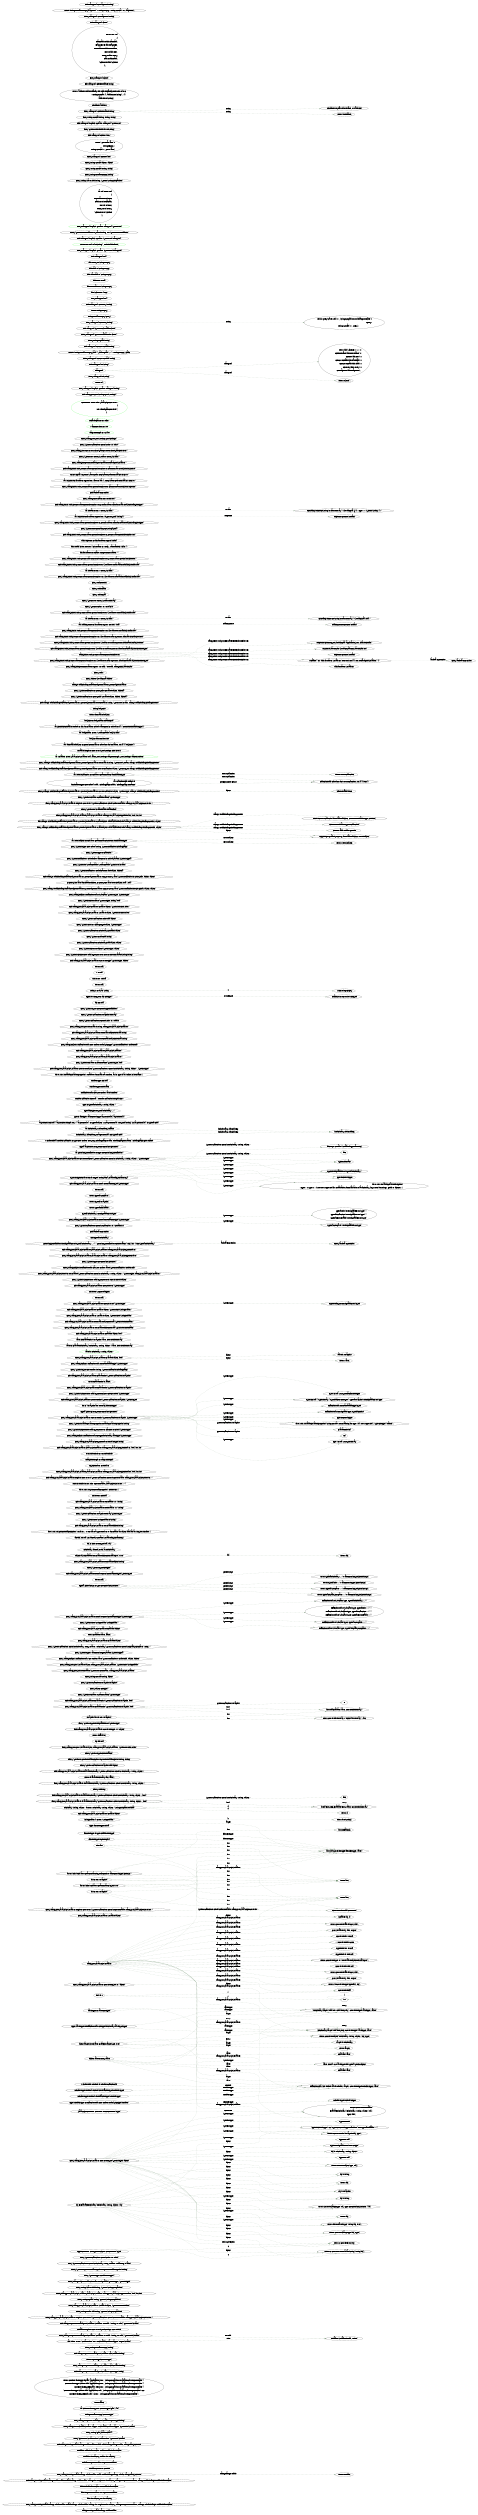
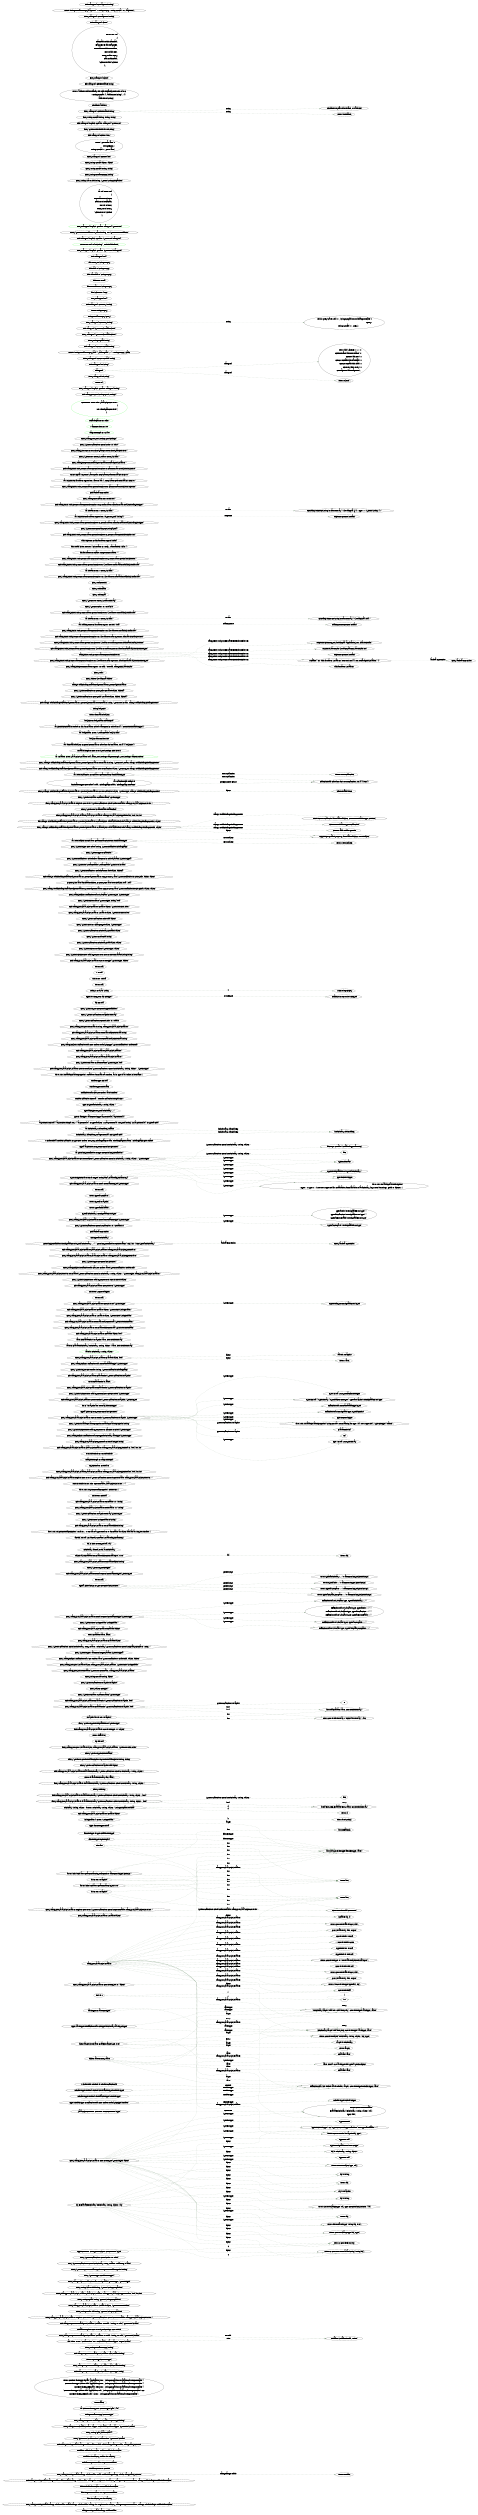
(99, 335) -> (99, 335)
(228, 2242) -> (228, 2242)
